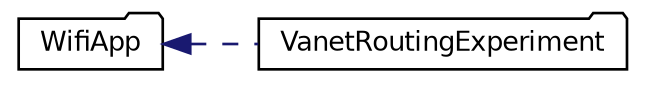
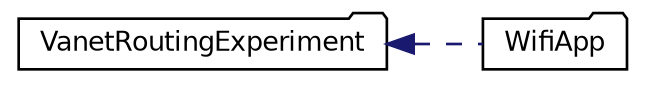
(224, 44) -> (448, 44)
